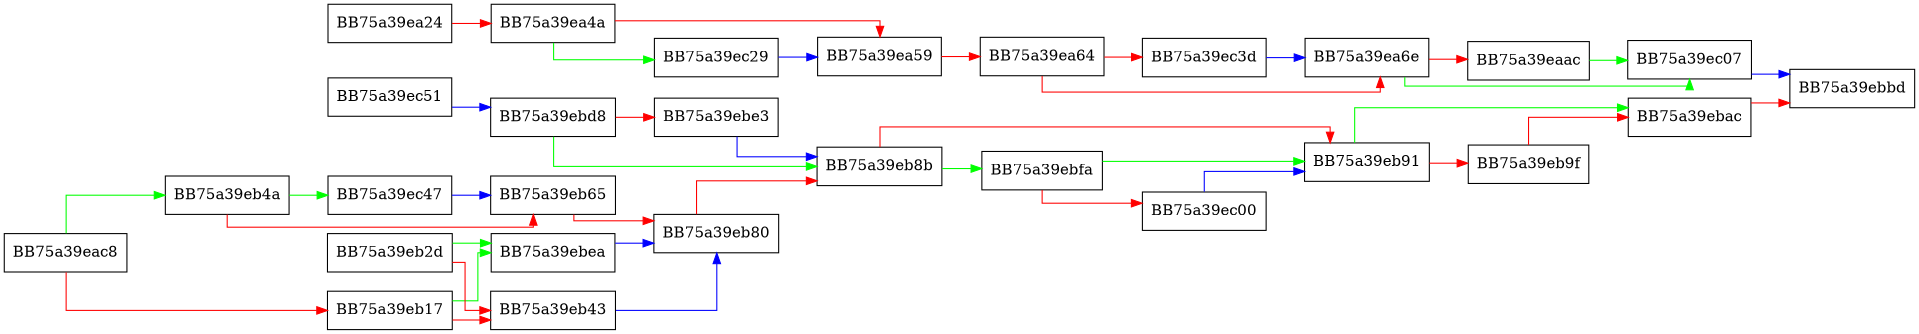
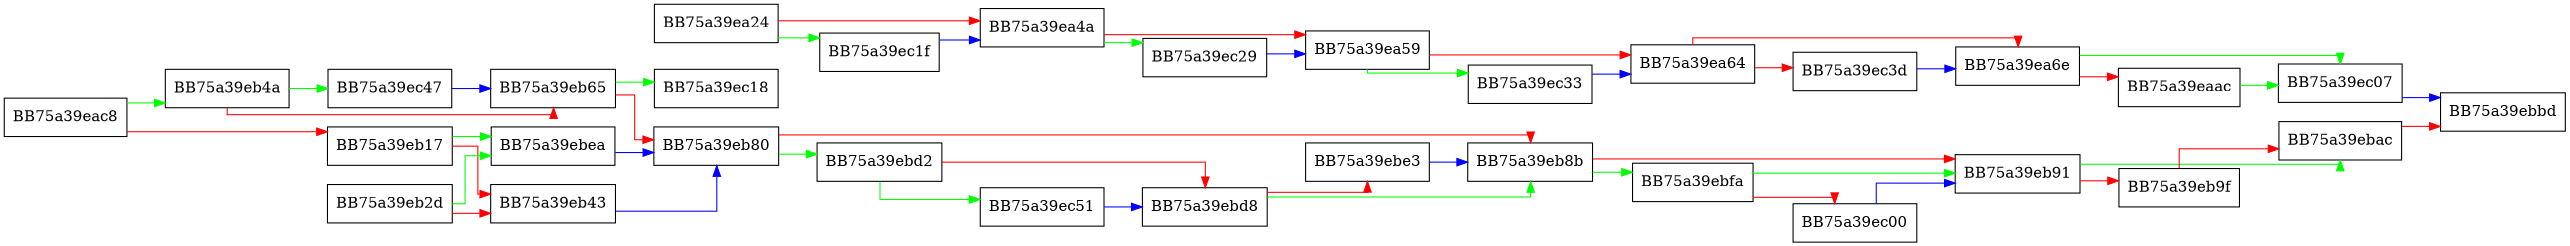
none -> (879, 52)
none -> (1530, 84)
none -> (716, 89)
none -> (879, 162)
